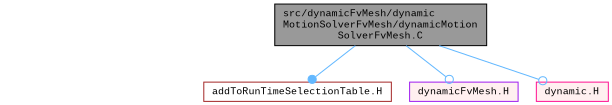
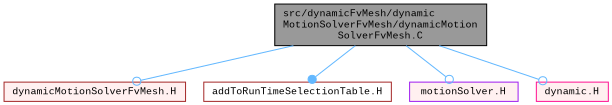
none -> (95, 92)
(464, 92) -> (464, 92)
